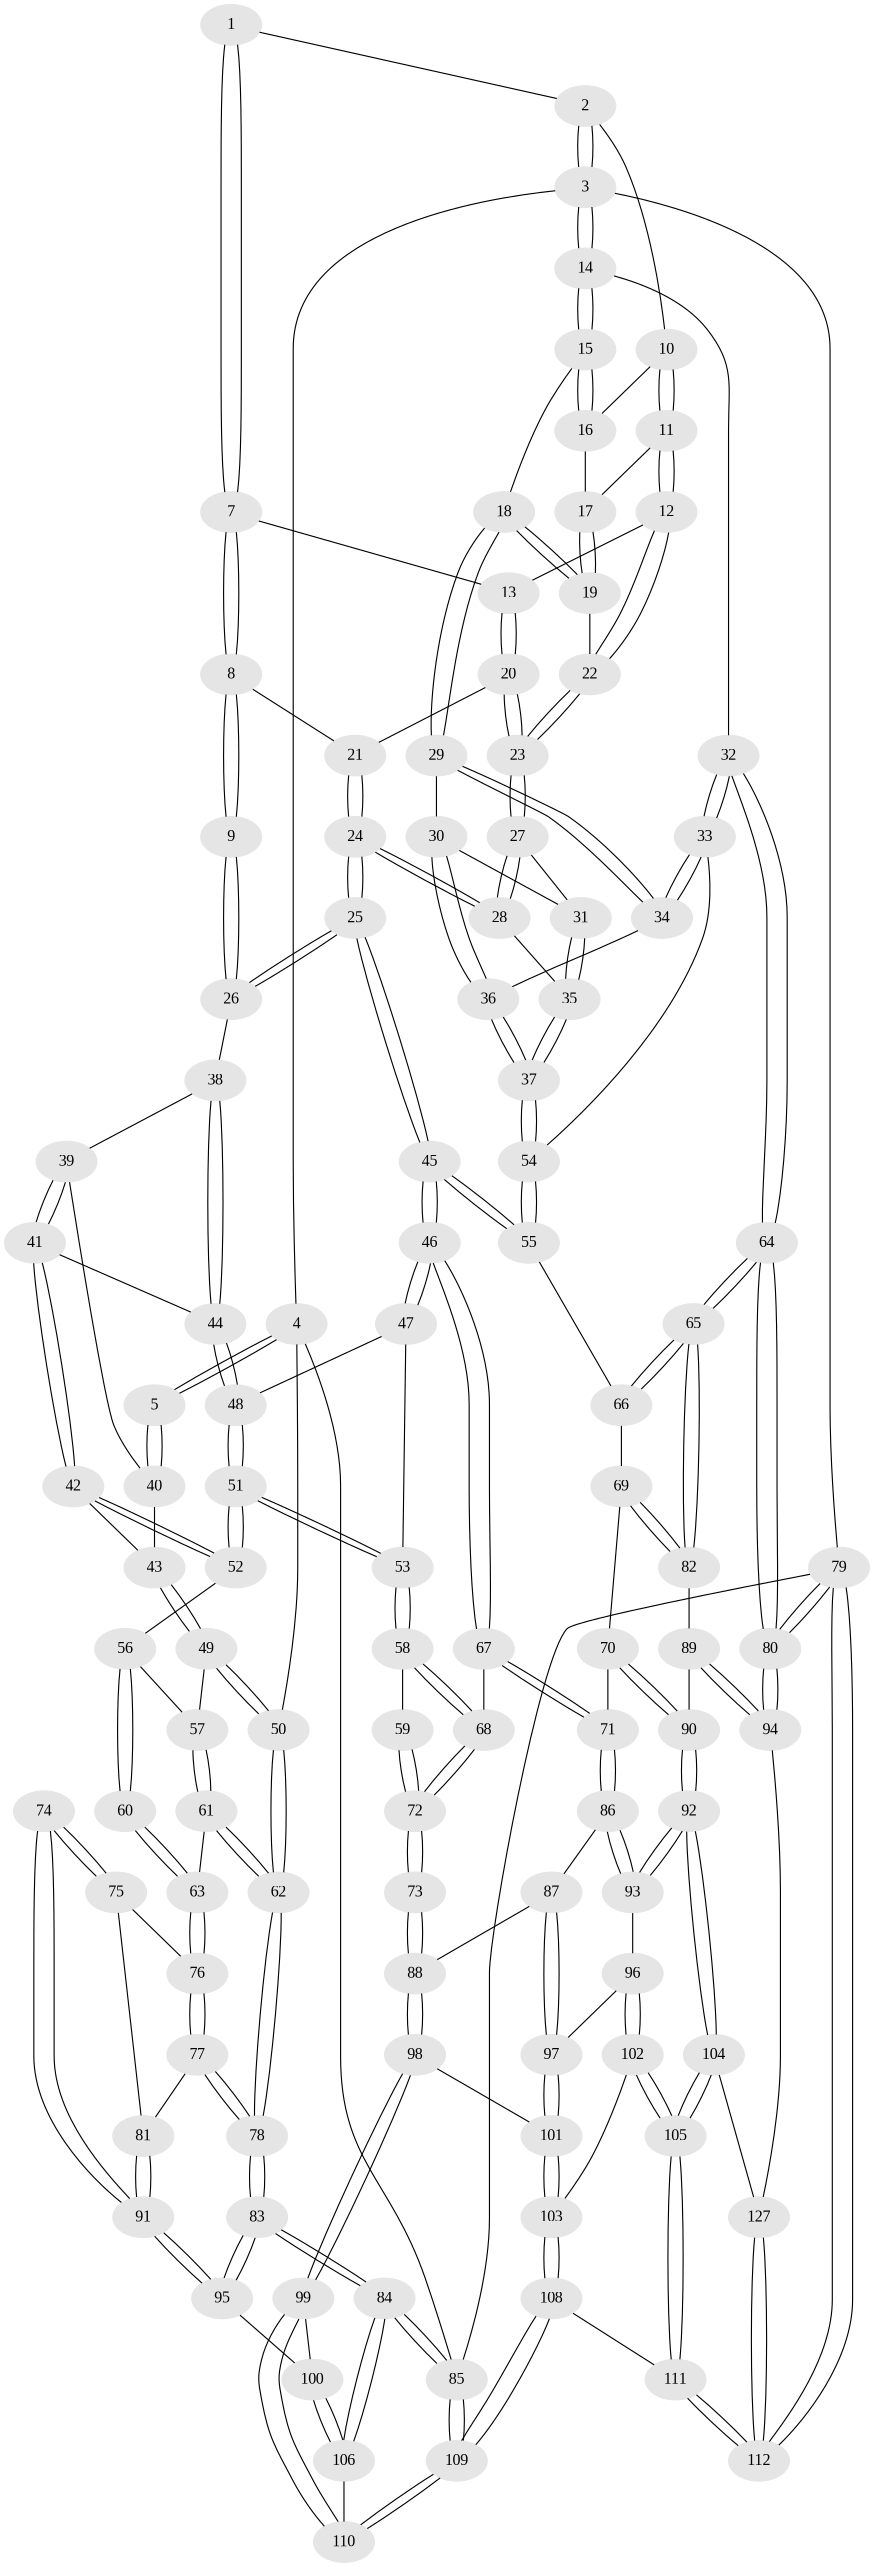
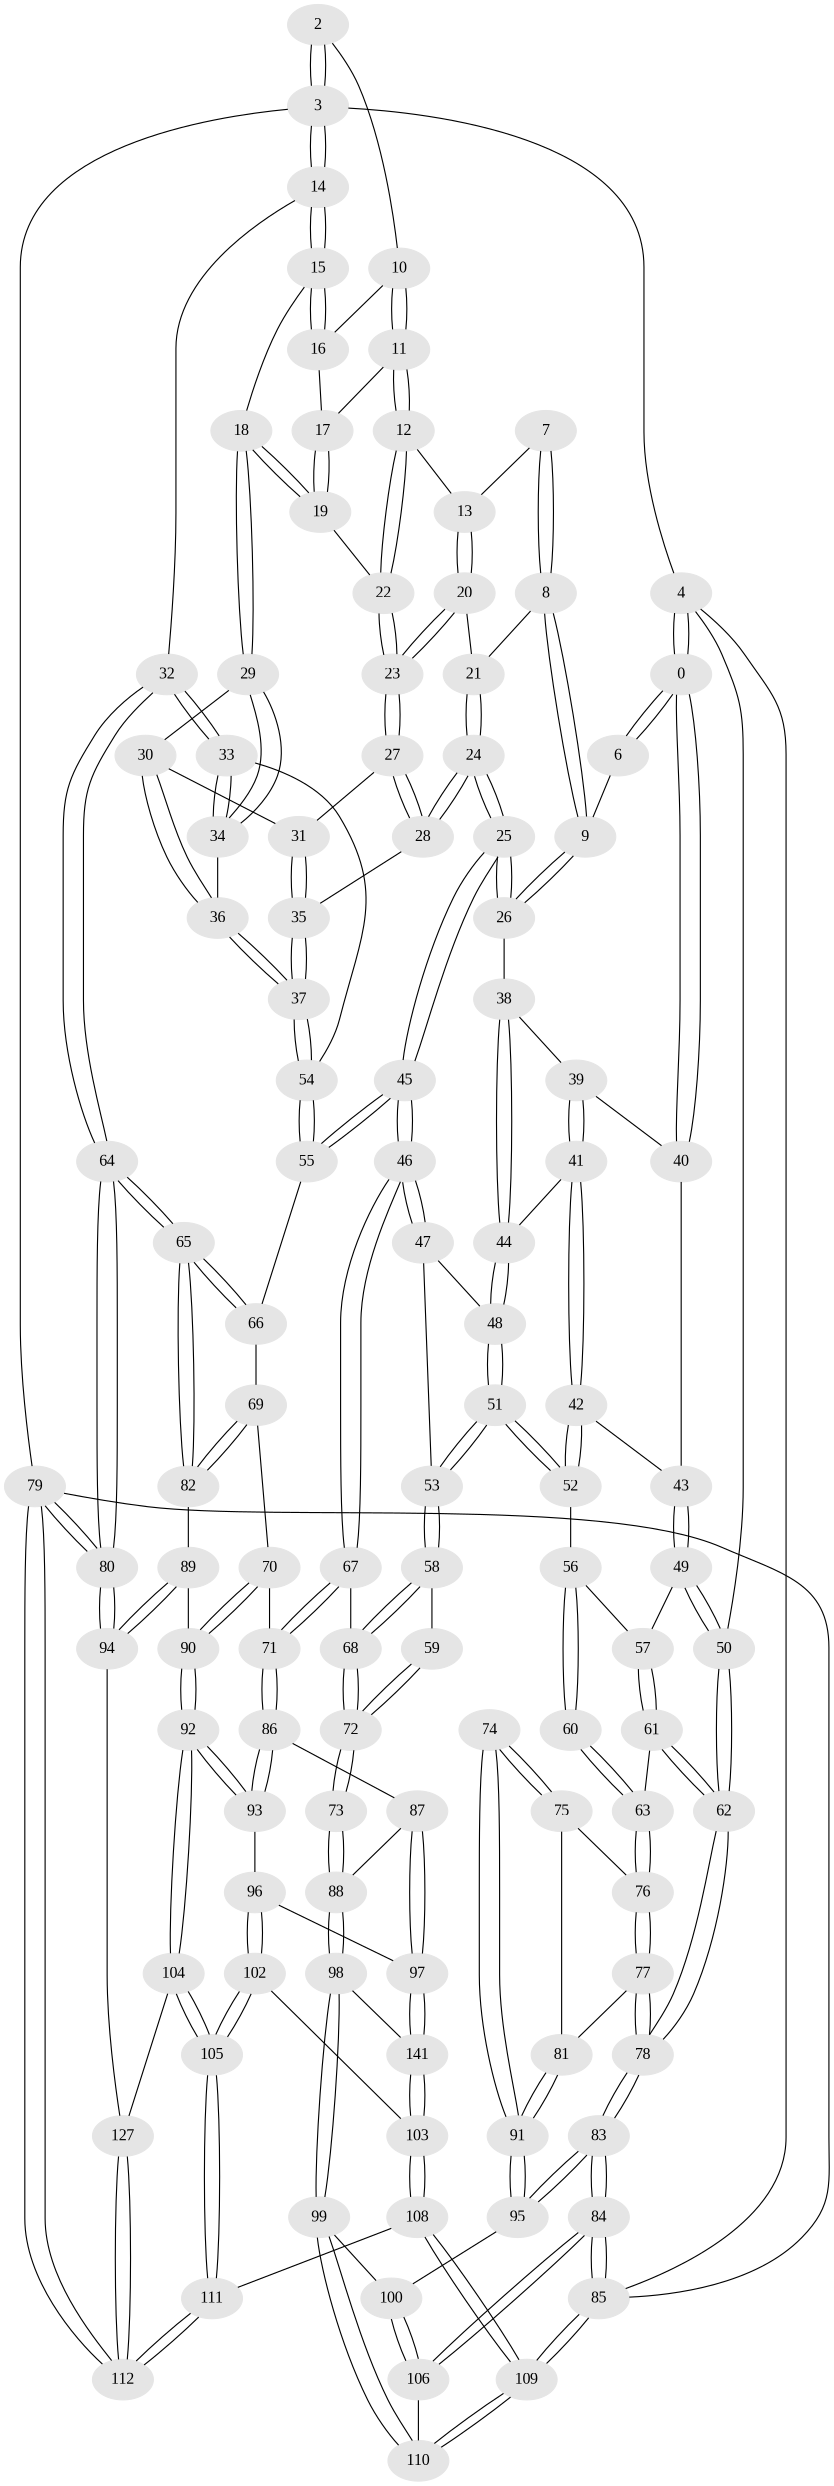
(231, 25) -> none
none -> (618, 756)
(155, 1405) -> (681, 674)
(551, 2136) -> (417, 2055)
